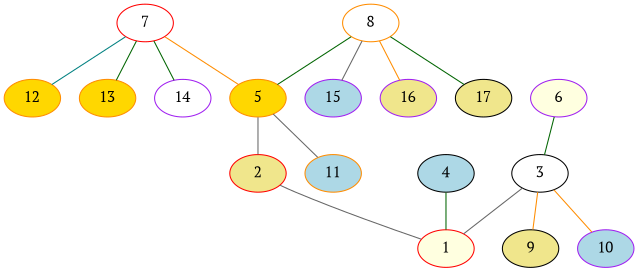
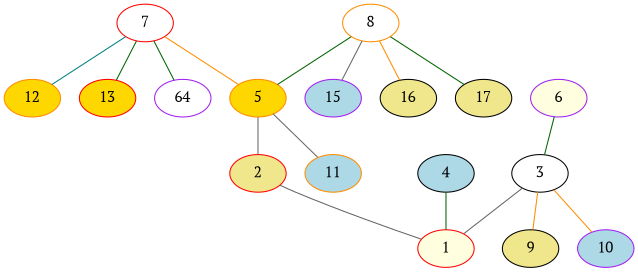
(108, 98) -> (108, 98)
(183, 98) -> (183, 98)
(408, 98) -> (408, 98)
